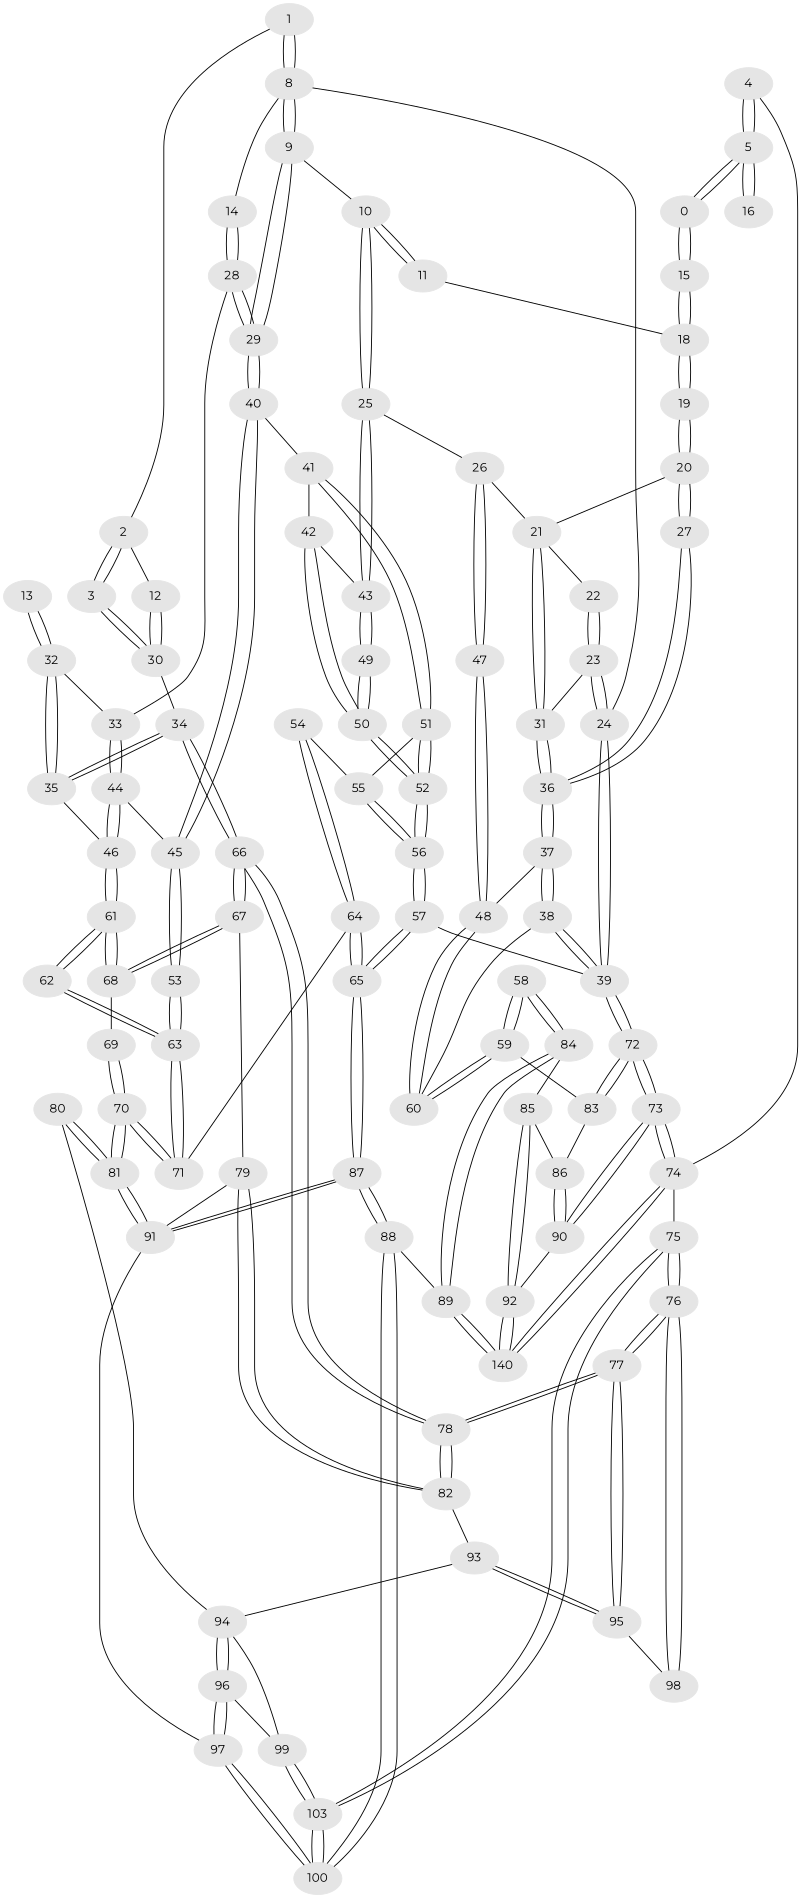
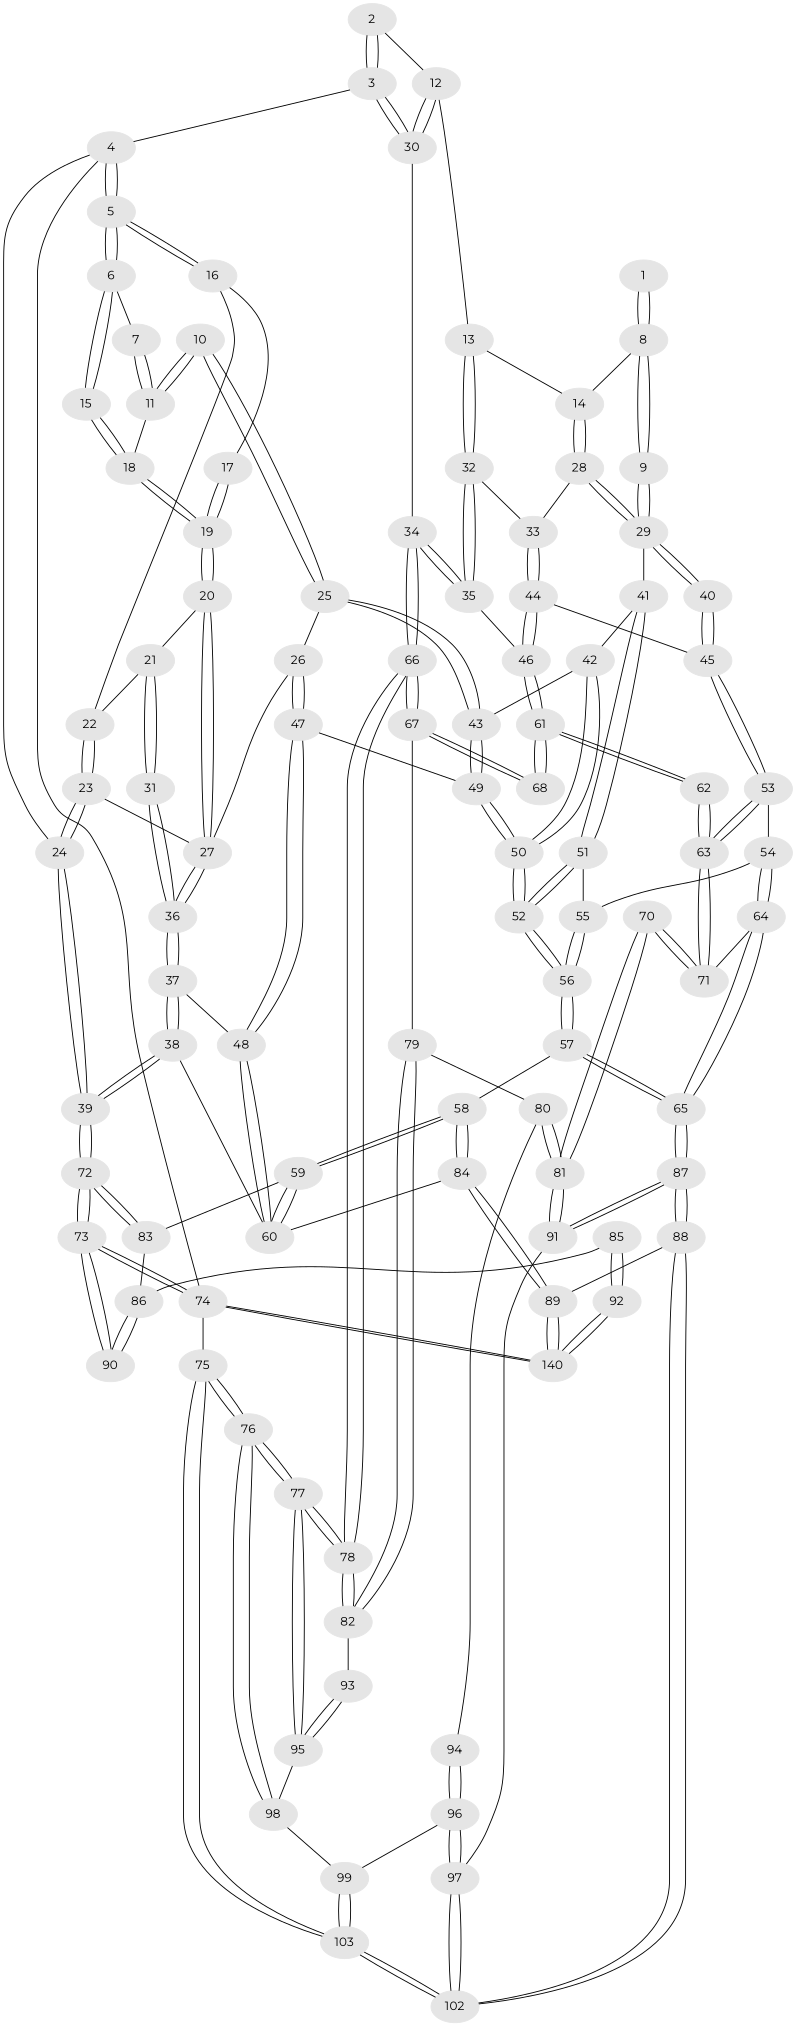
none -> (242, 116)
(328, 180) -> none
none -> (455, 212)
(685, 212) -> (111, 276)
(164, 252) -> none
(636, 283) -> (4, 482)
none -> (136, 340)
none -> (524, 372)
(281, 436) -> (644, 565)
none -> (228, 468)
none -> (180, 491)
(508, 500) -> (246, 754)
(567, 693) -> (145, 820)
none -> (387, 757)
none -> (768, 821)
(514, 953) -> (515, 1077)
(111, 1045) -> none
(552, 1072) -> (370, 1204)
(197, 1205) -> (478, 1077)
(535, 1270) -> none
(349, 1590) -> none
(261, 1683) -> (309, 1846)
(318, 1878) -> (455, 2007)
